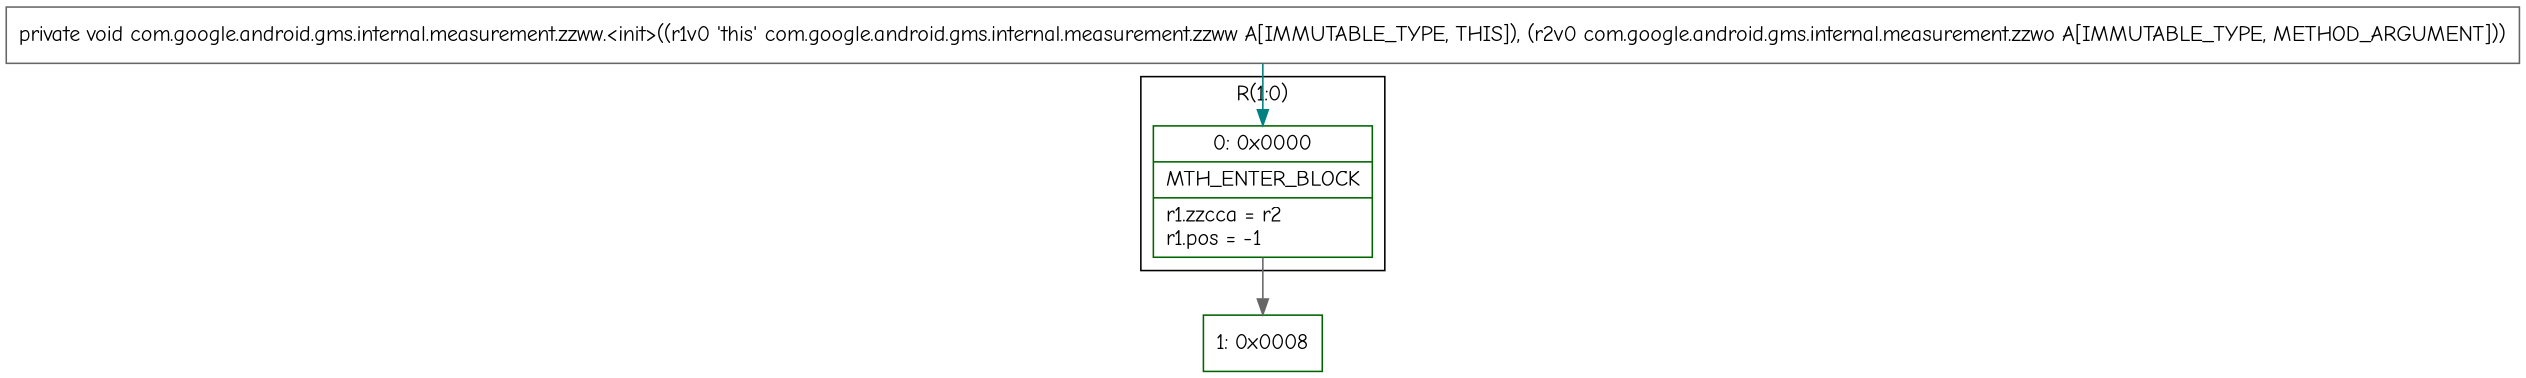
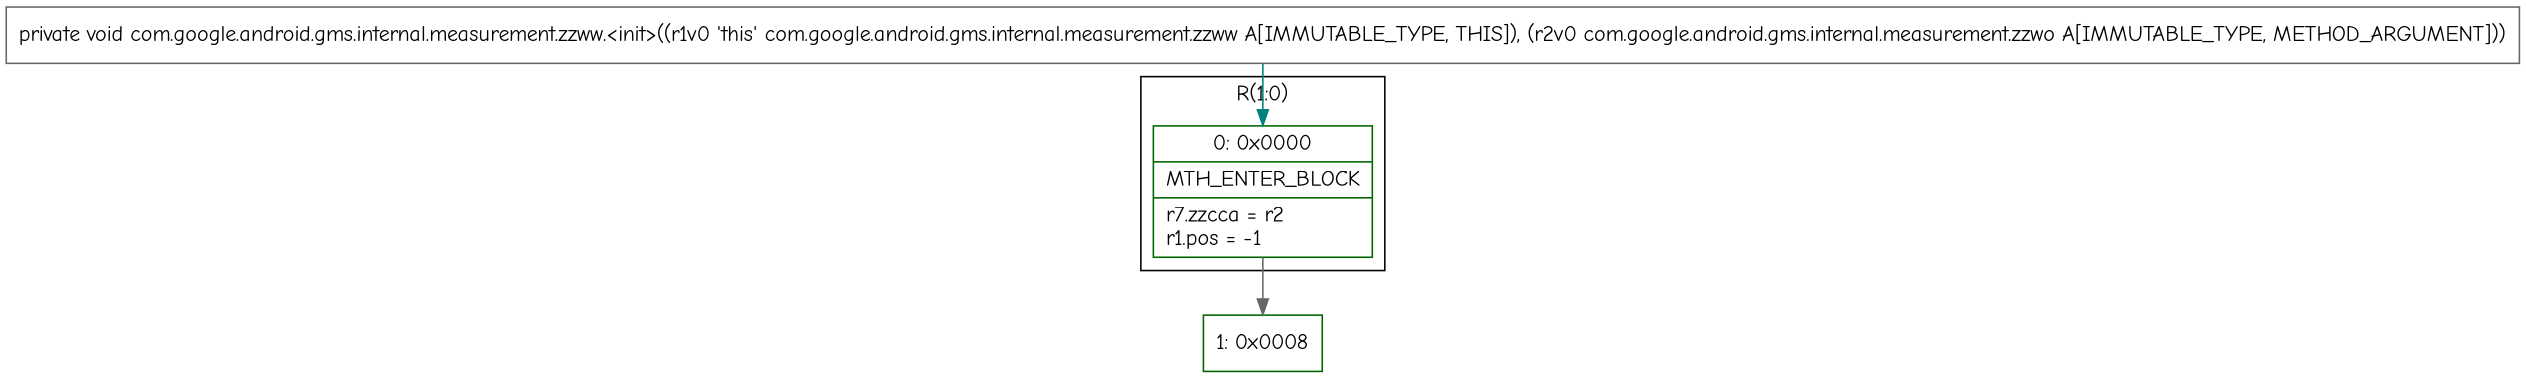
(1225, 215) -> (1225, 215)
